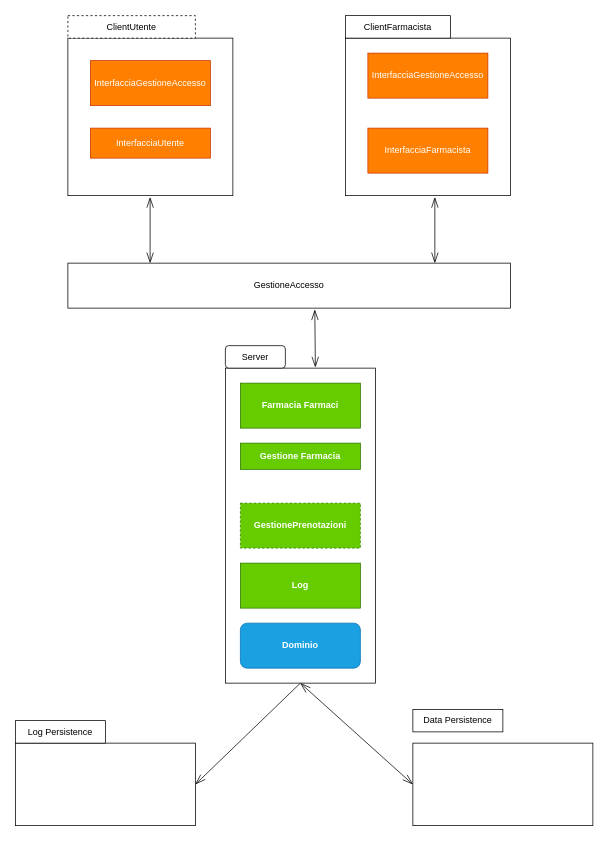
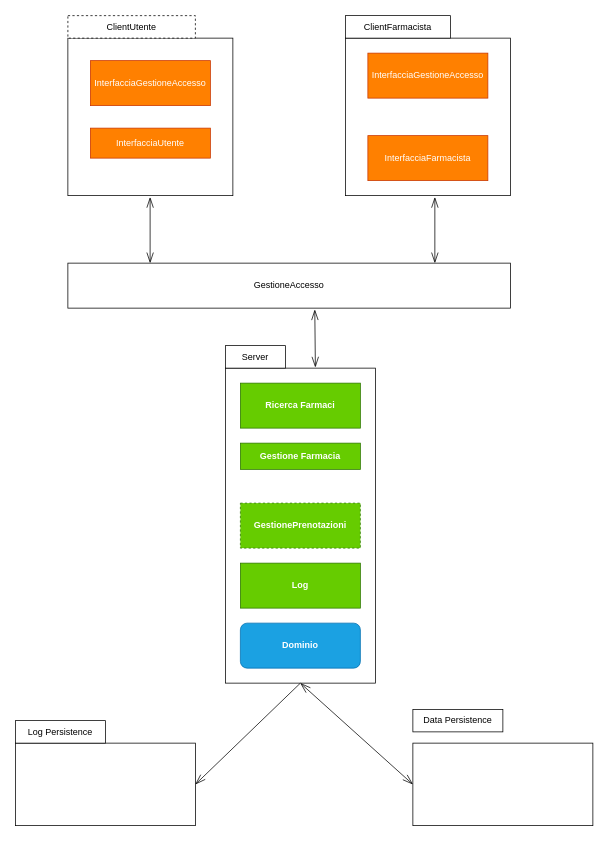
(428, 150) -> (428, 158)
(255, 357) -> (255, 357)
(300, 405) -> (300, 405)
